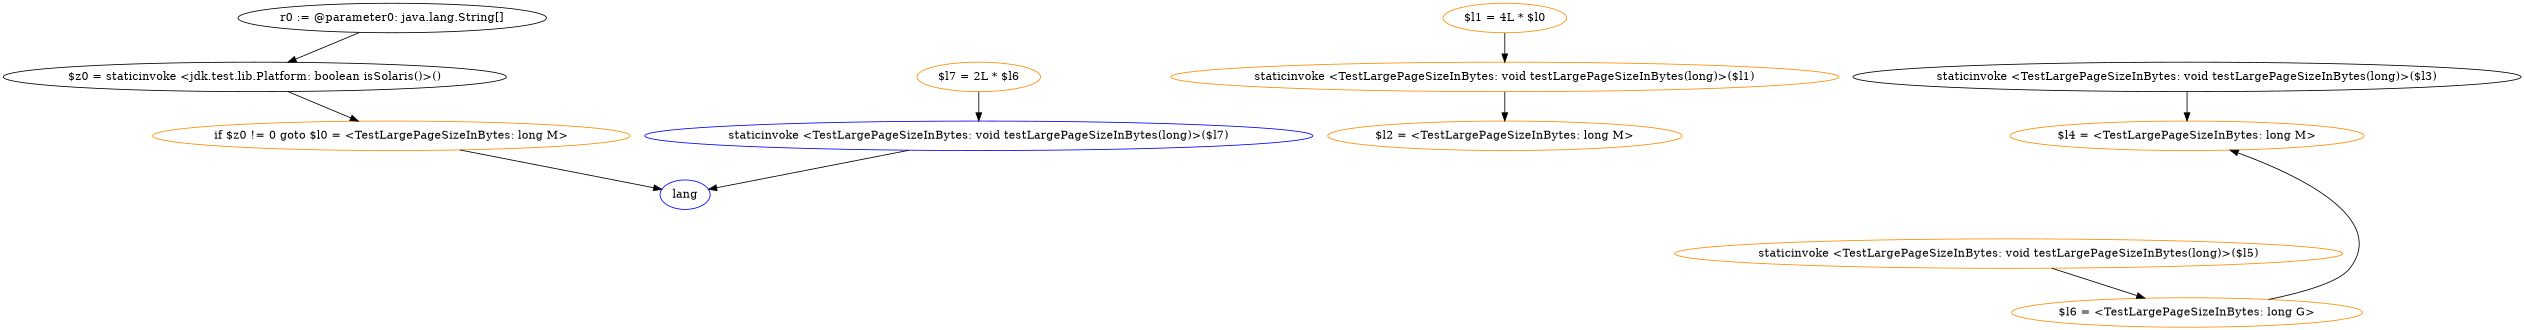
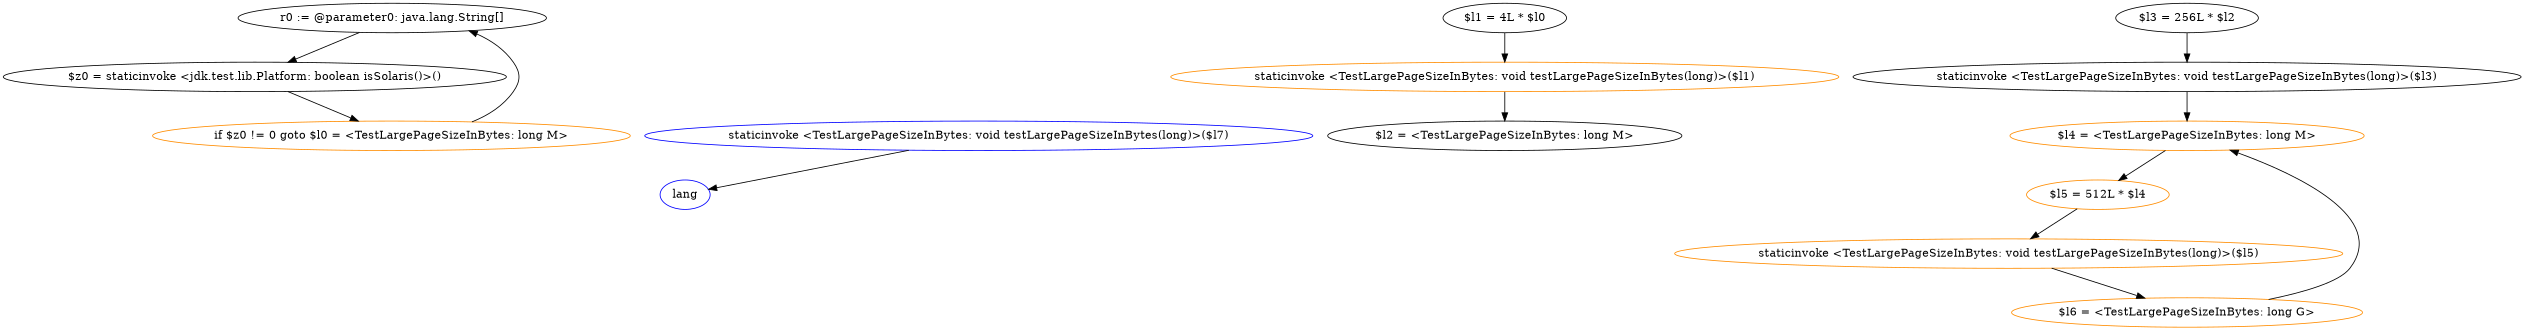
(1505, 18) -> (1505, 18)
none -> (2187, 18)
(979, 77) -> none
(1505, 136) -> (1505, 136)
(557, 169) -> (519, 79)
none -> (2098, 195)
